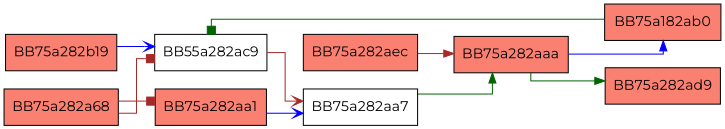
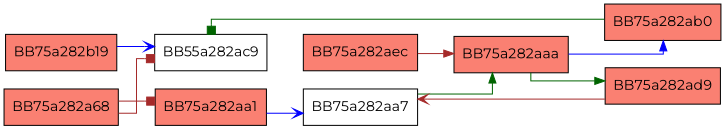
(663, 22) -> (663, 22)
(285, 72) -> (516, 99)
